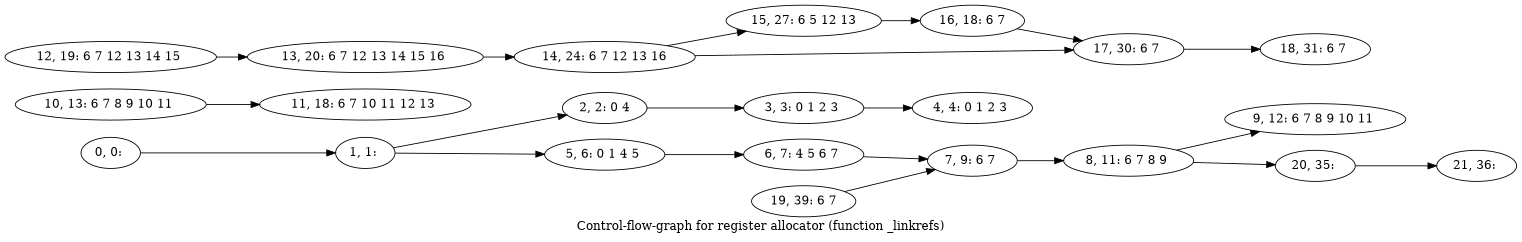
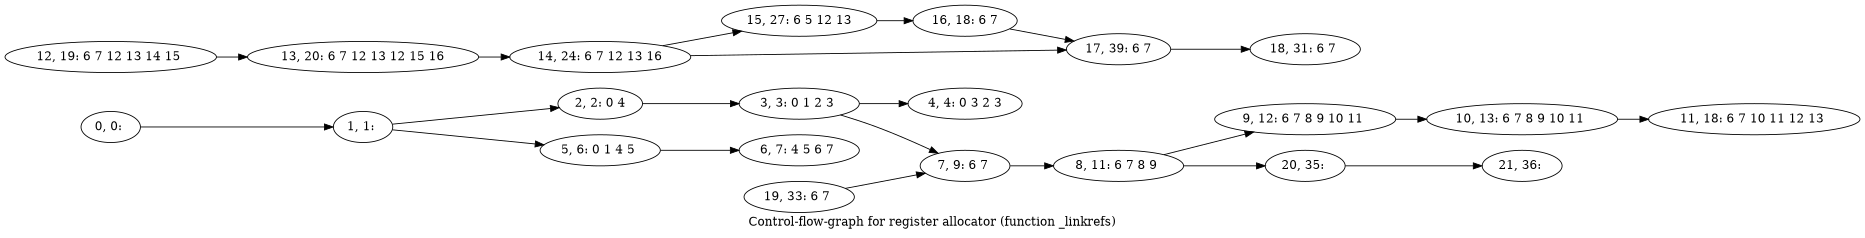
(1129, 49) -> (1119, 49)
(365, 57) -> (363, 57)
(972, 108) -> (965, 104)
none -> (1407, 119)
(891, 158) -> (886, 131)
(804, 201) -> (799, 197)
